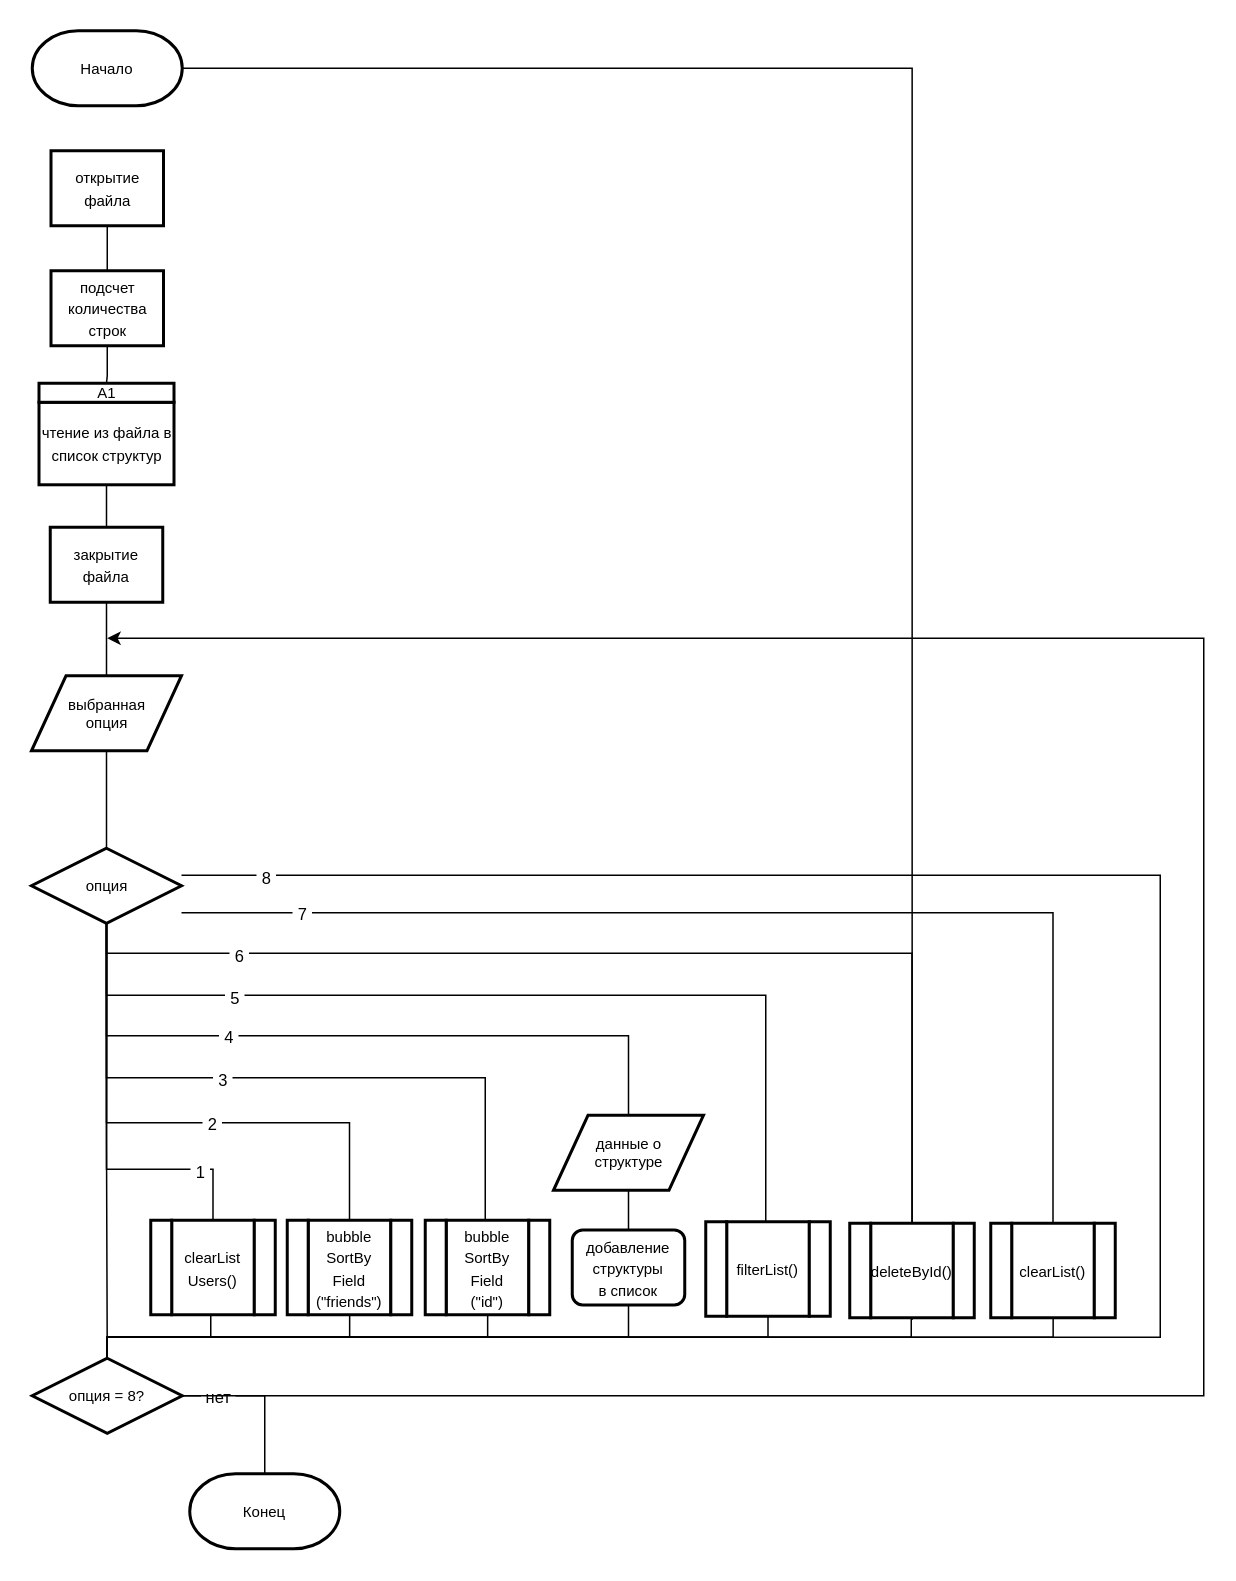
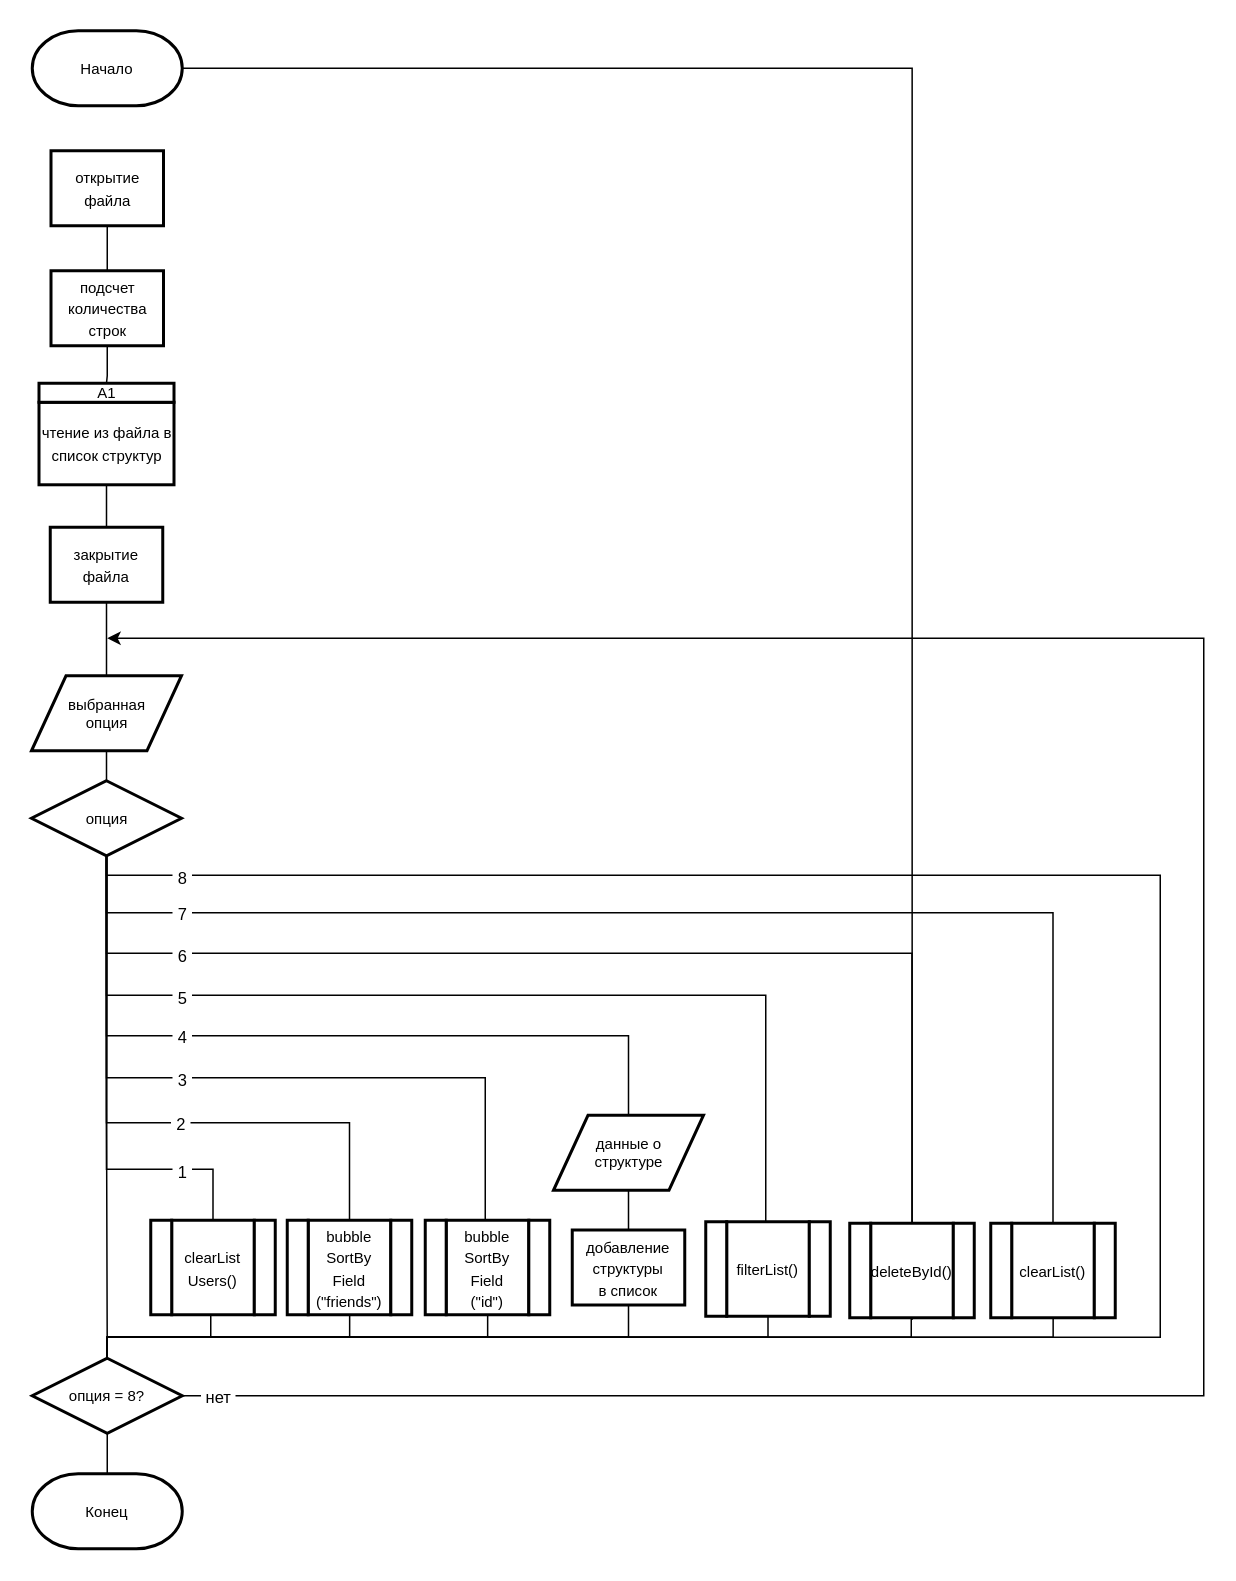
(107, 886) -> (107, 818)
(629, 1268) -> (629, 1268)
(265, 1511) -> (107, 1511)
